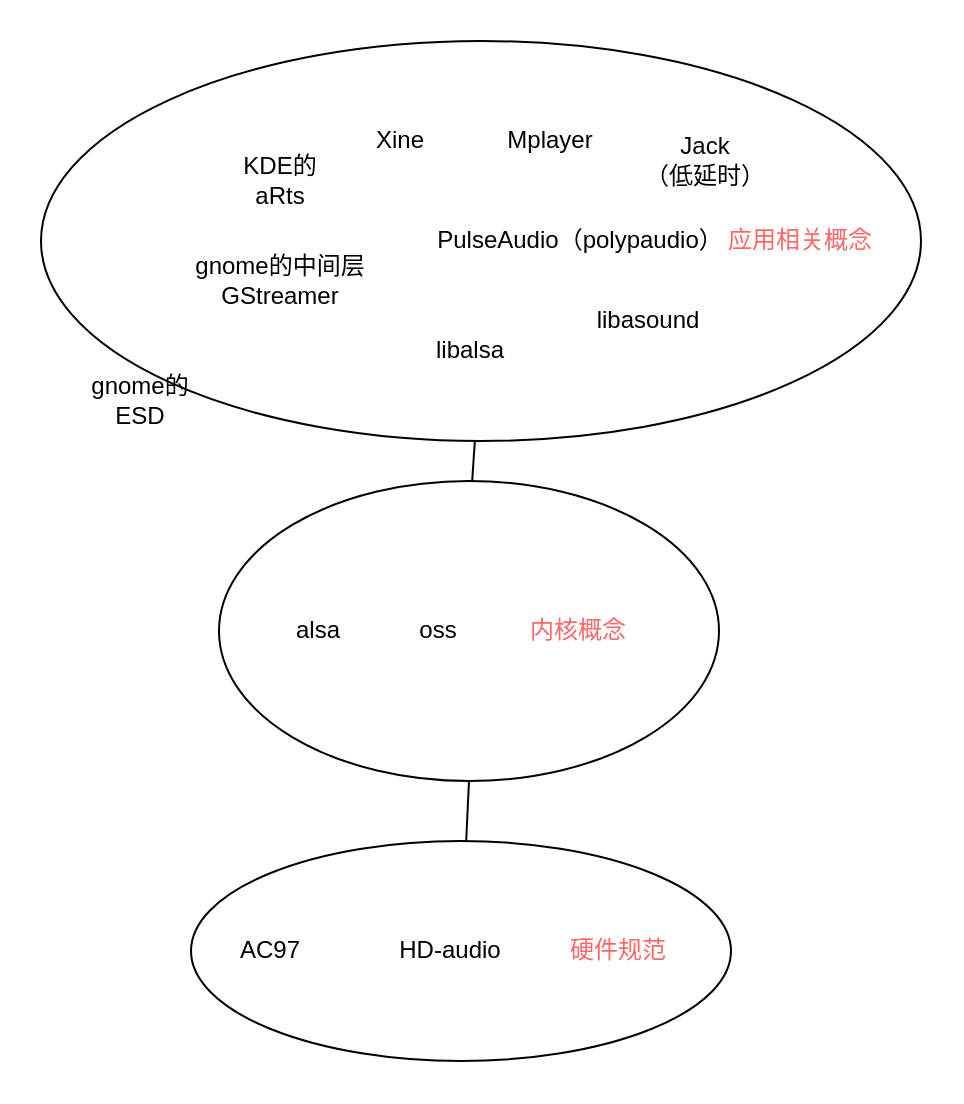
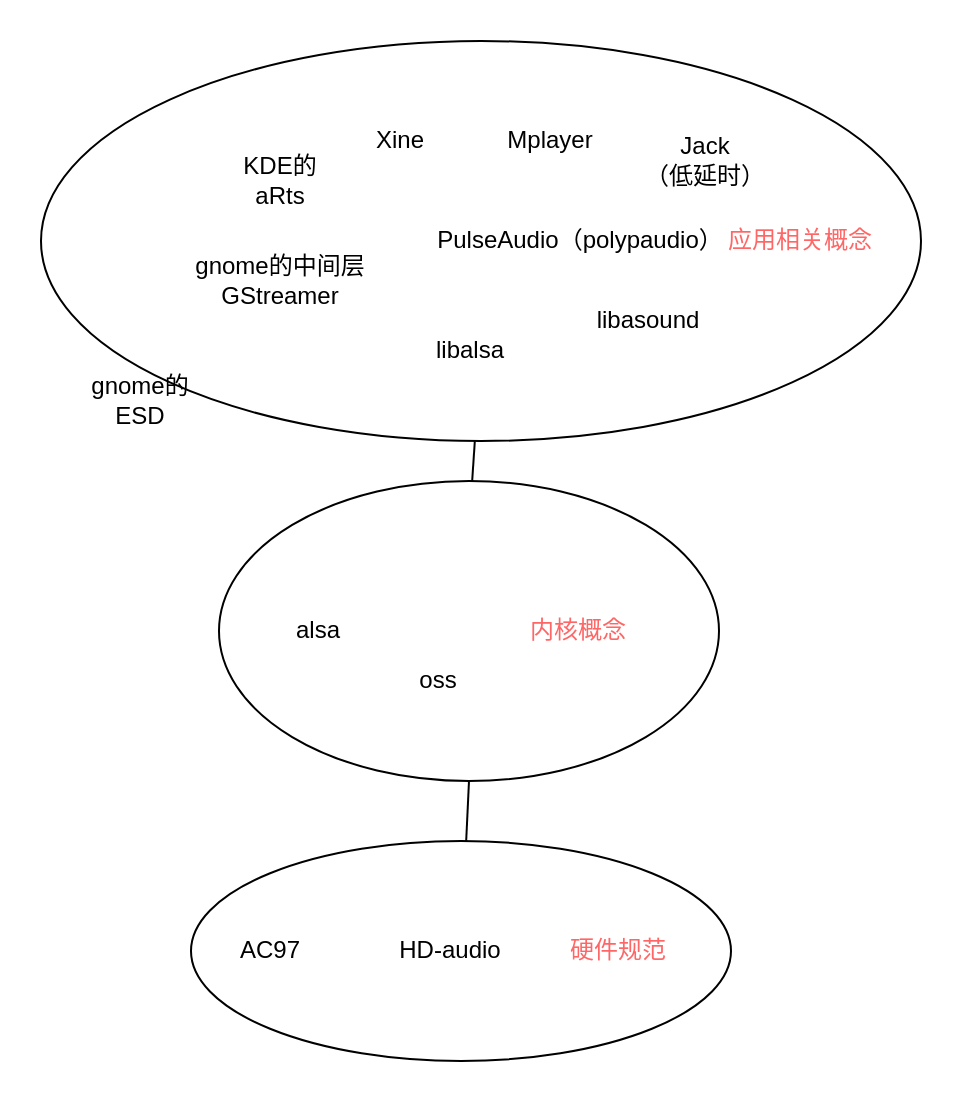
(439, 631) -> (439, 681)
